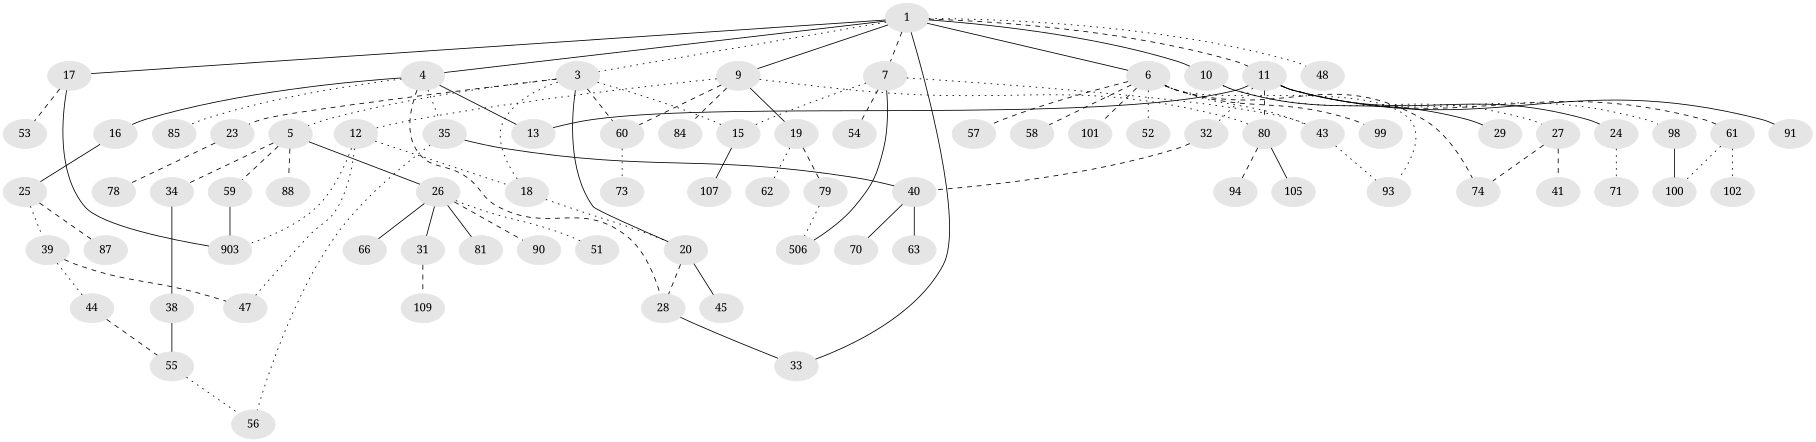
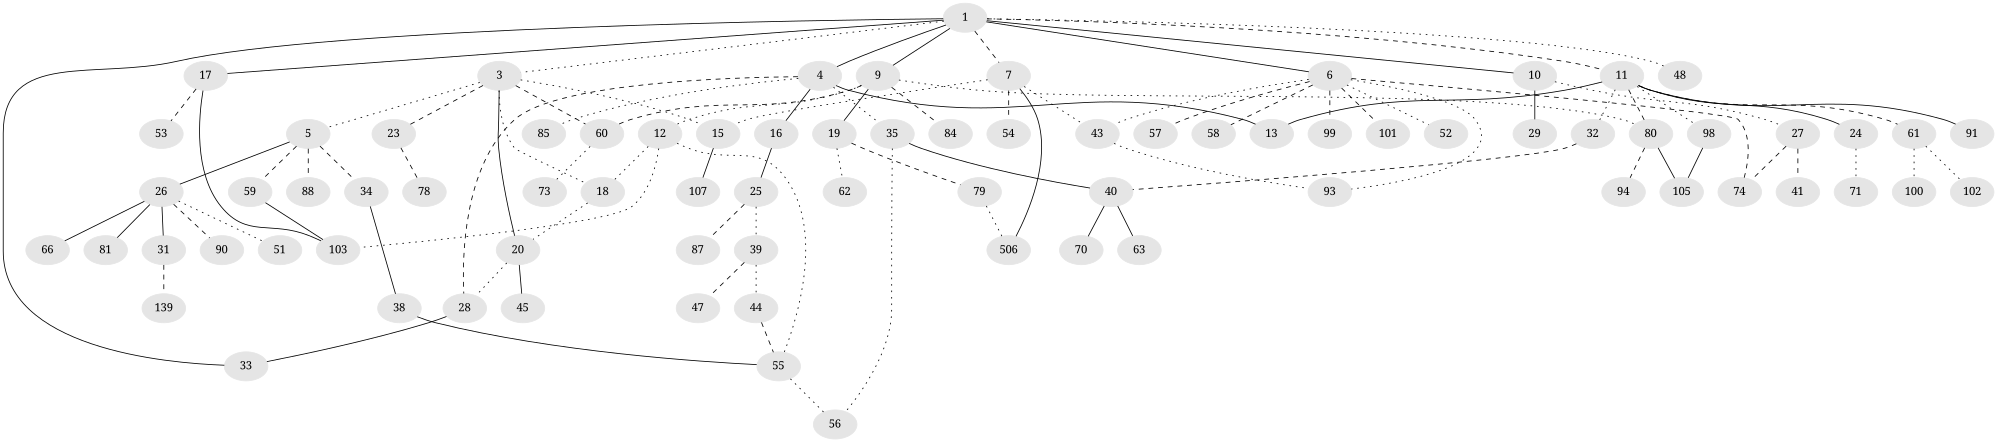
(1674, 163) -> (1695, 163)
(317, 228) -> (799, 206)
(230, 250) -> (338, 250)
(675, 279) -> (491, 279)
(423, 308) -> (164, 308)
